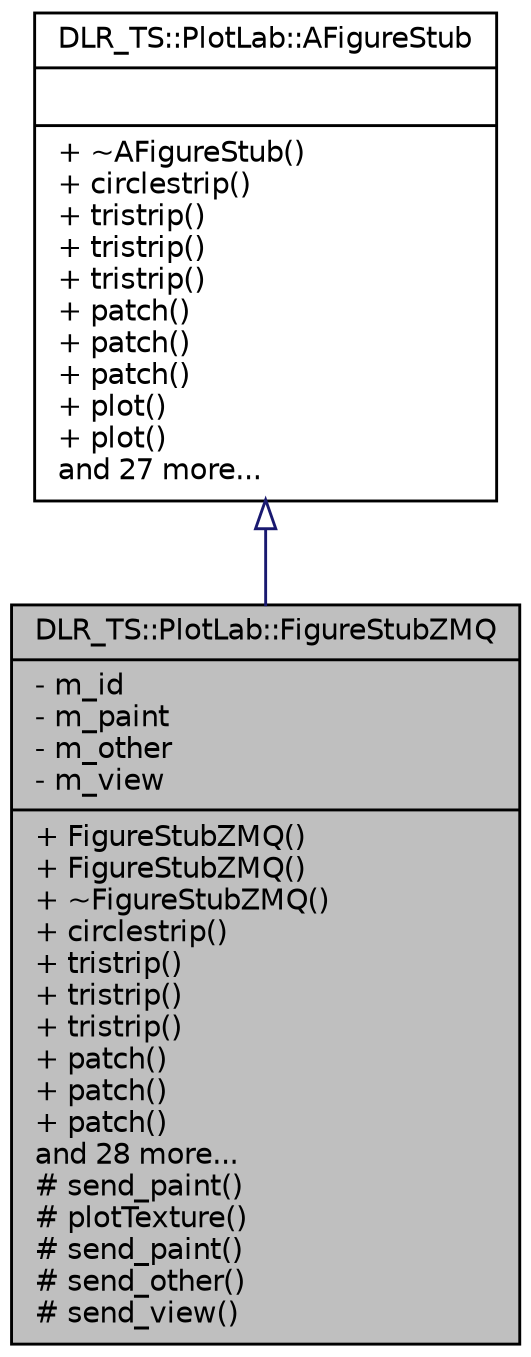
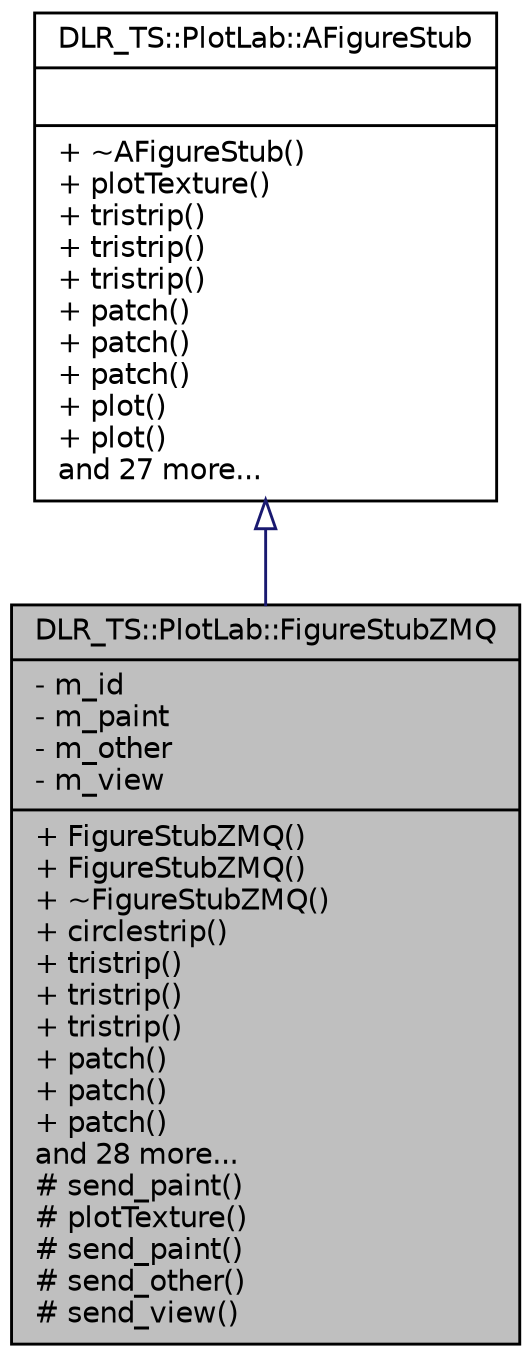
(154, 185) -> (165, 185)
